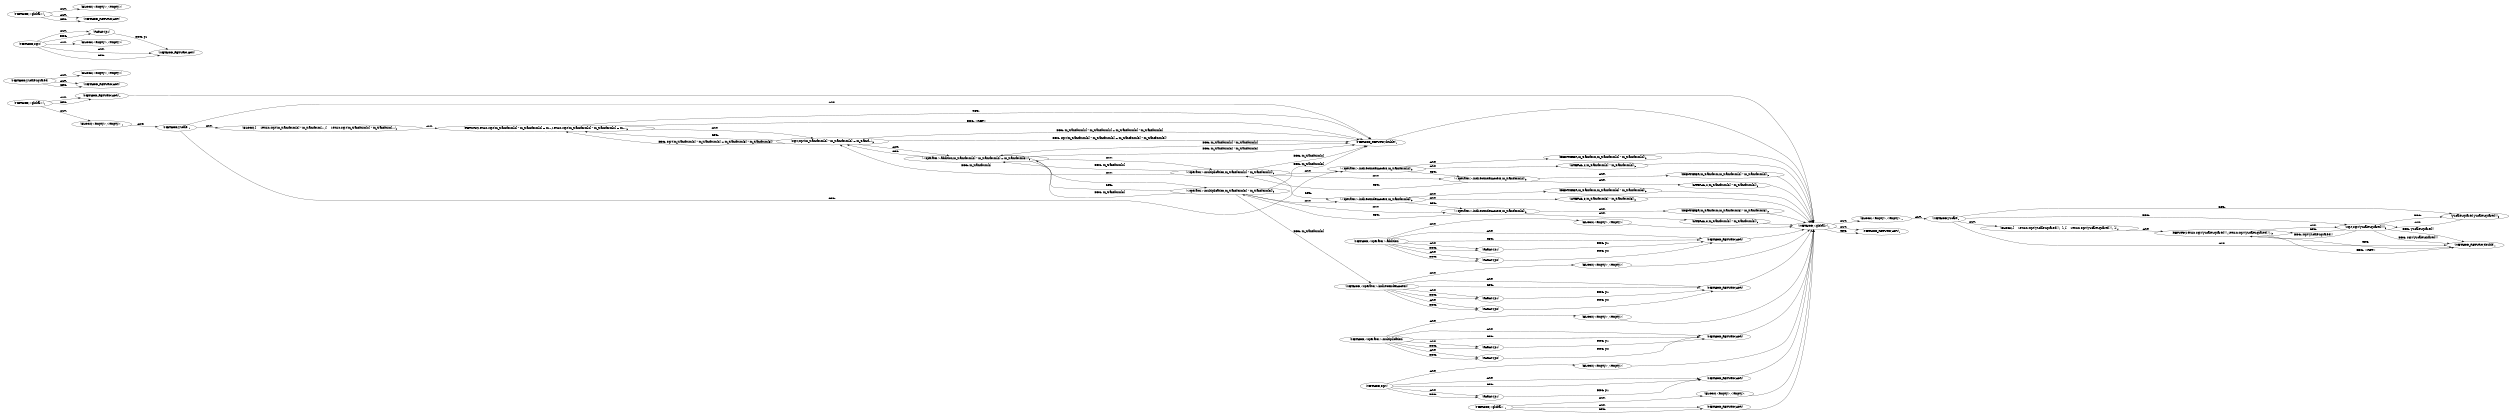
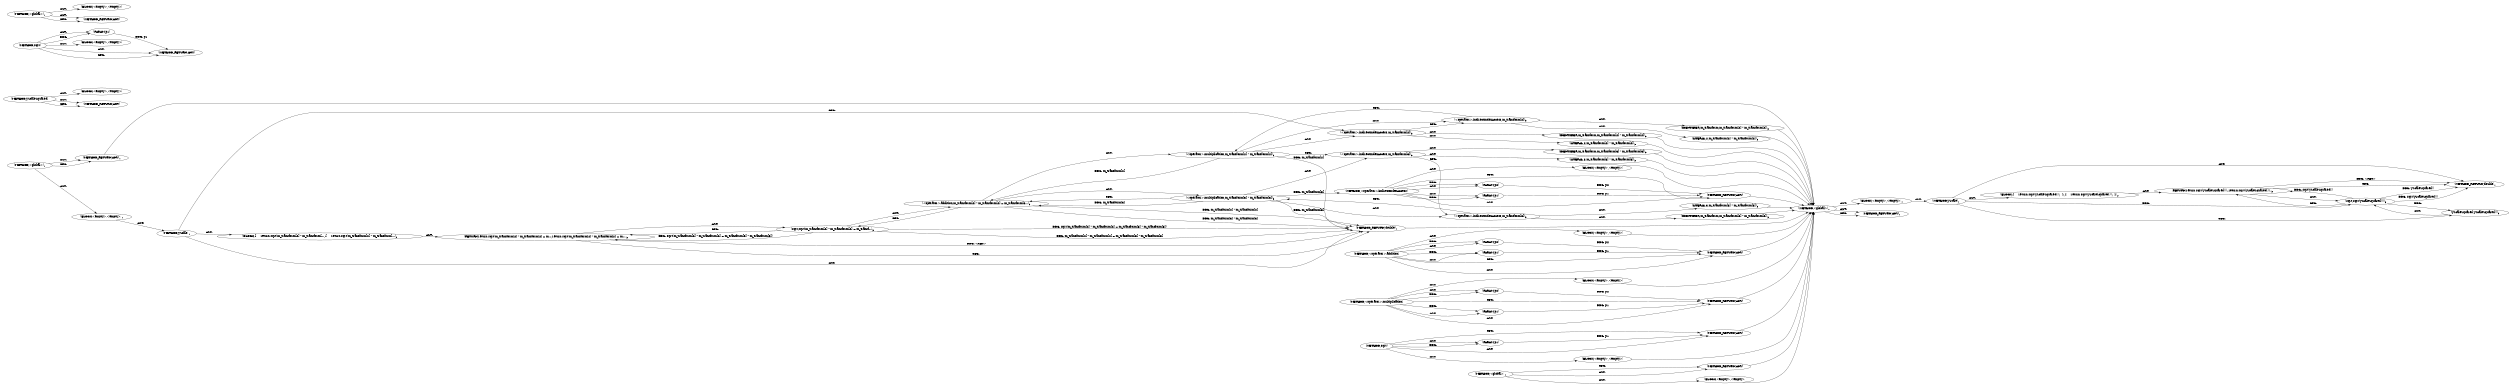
(1006, 174) -> none
